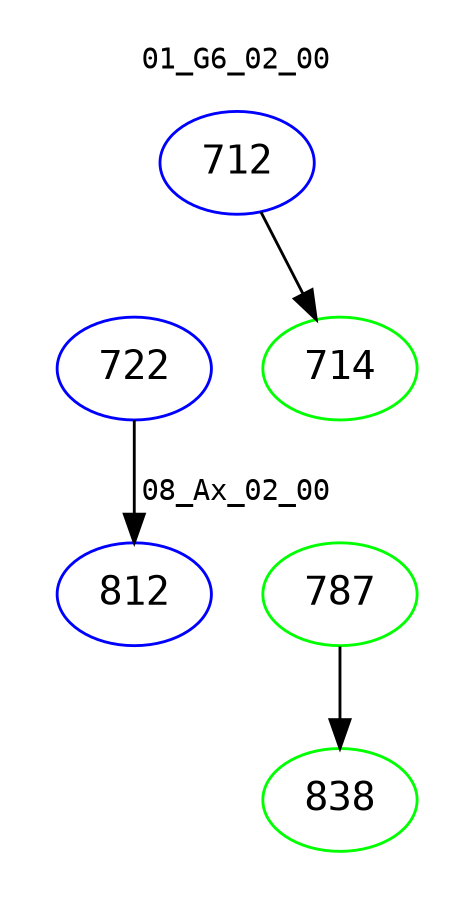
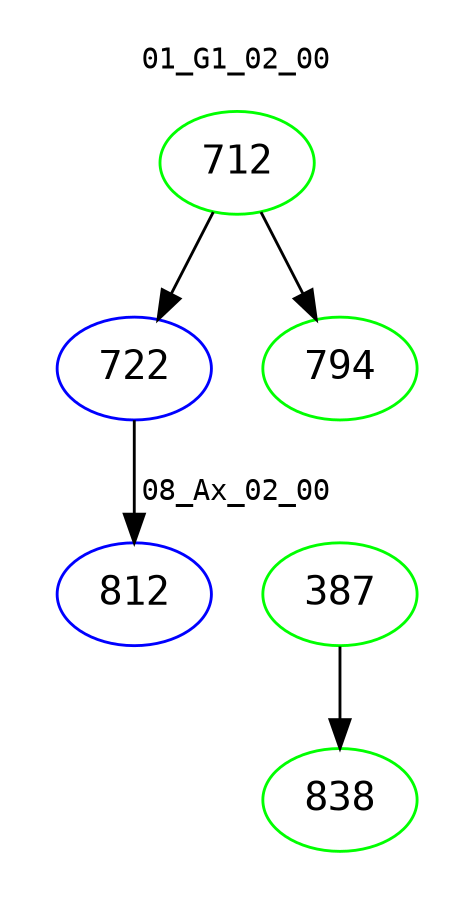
(237, 61) -> (237, 61)
(237, 163) -> (237, 163)
none -> (192, 253)
(340, 369) -> (340, 369)
(340, 594) -> (340, 594)
